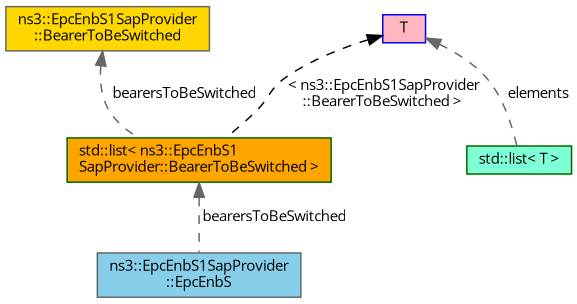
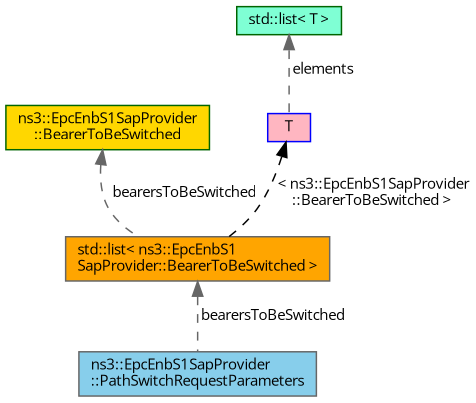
(108, 29) -> (108, 128)
(492, 84) -> (289, 82)
(199, 160) -> (198, 259)
(199, 275) -> (198, 374)
